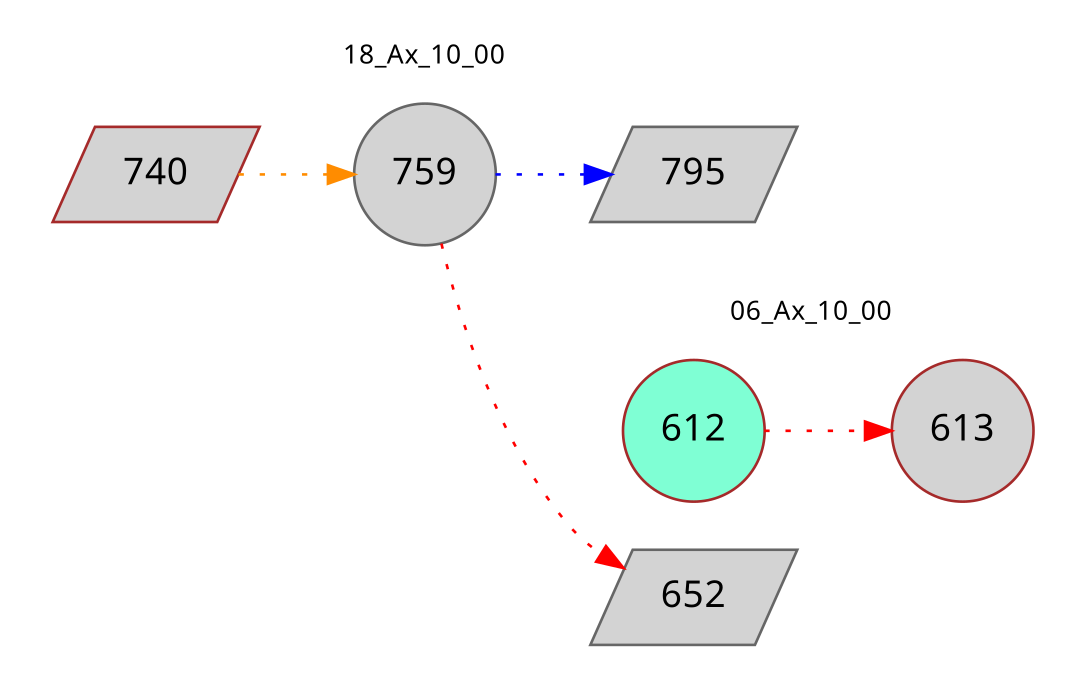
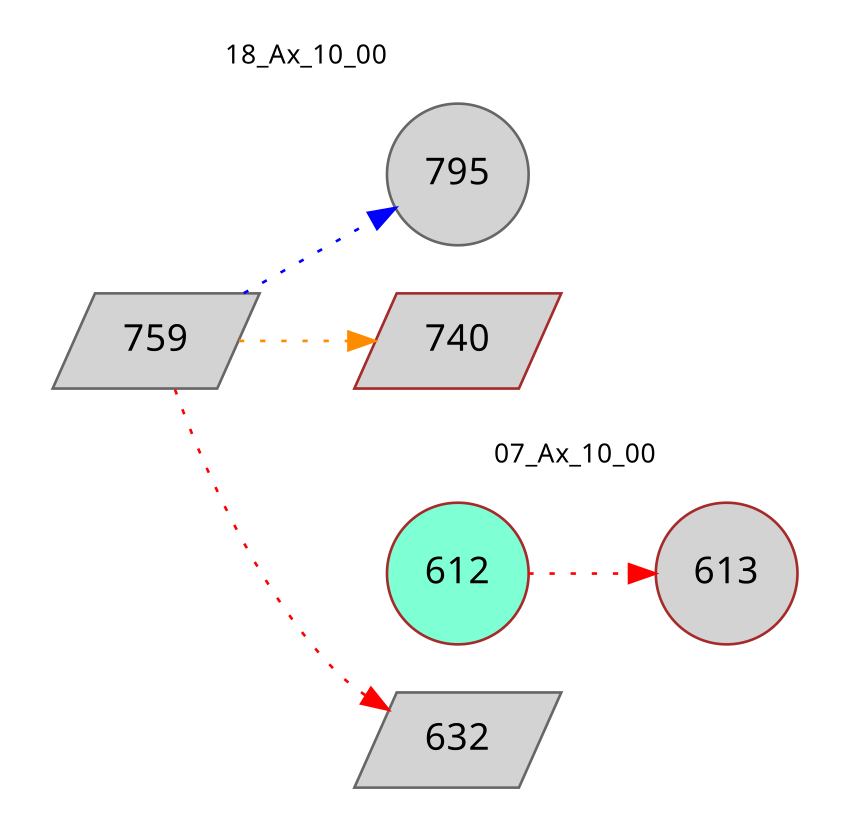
(283, 174) -> (294, 341)
(425, 174) -> (156, 341)
(694, 174) -> (458, 174)
(812, 313) -> (576, 456)
(694, 597) -> (458, 740)
